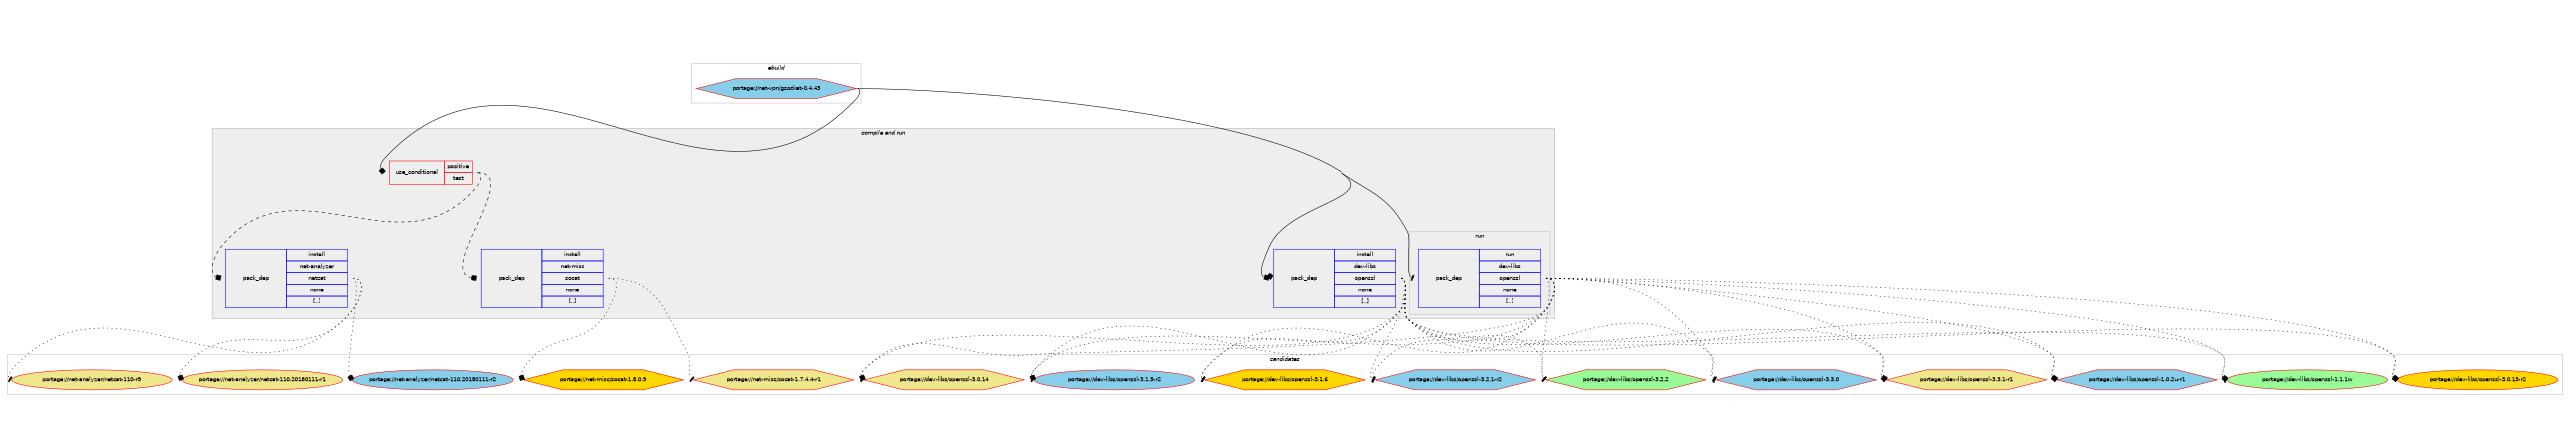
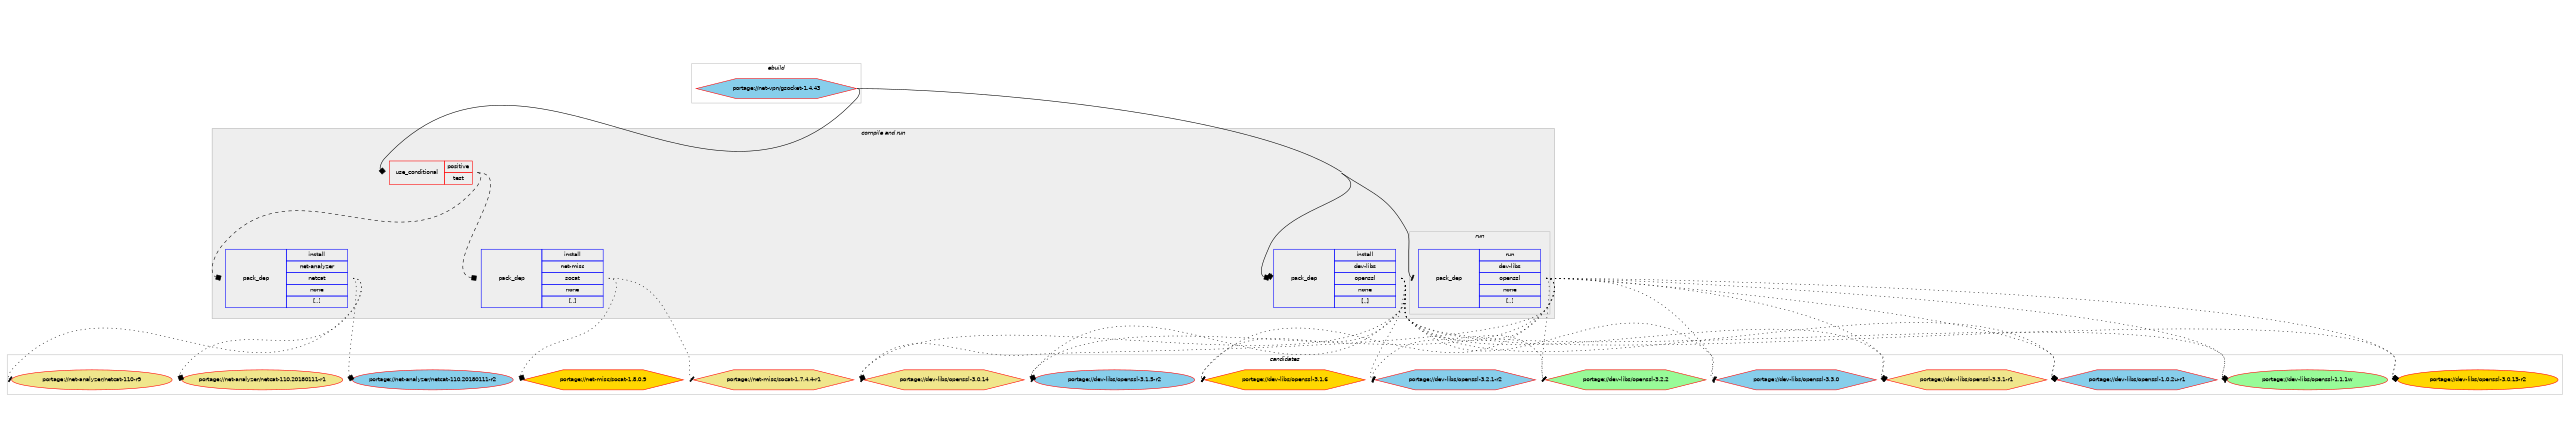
(776, 89) -> (776, 89)
